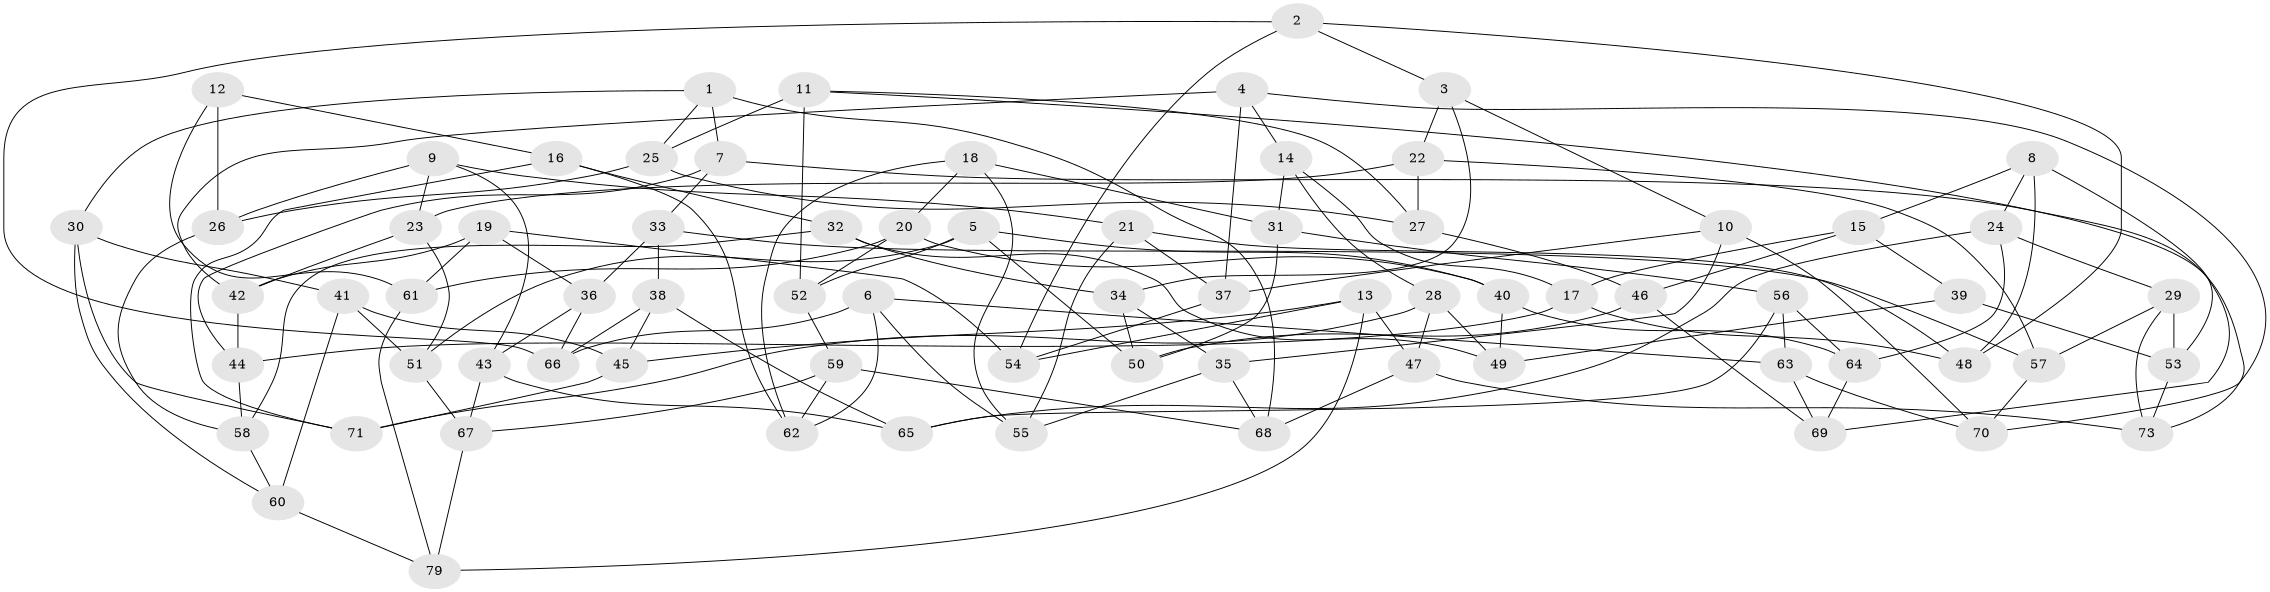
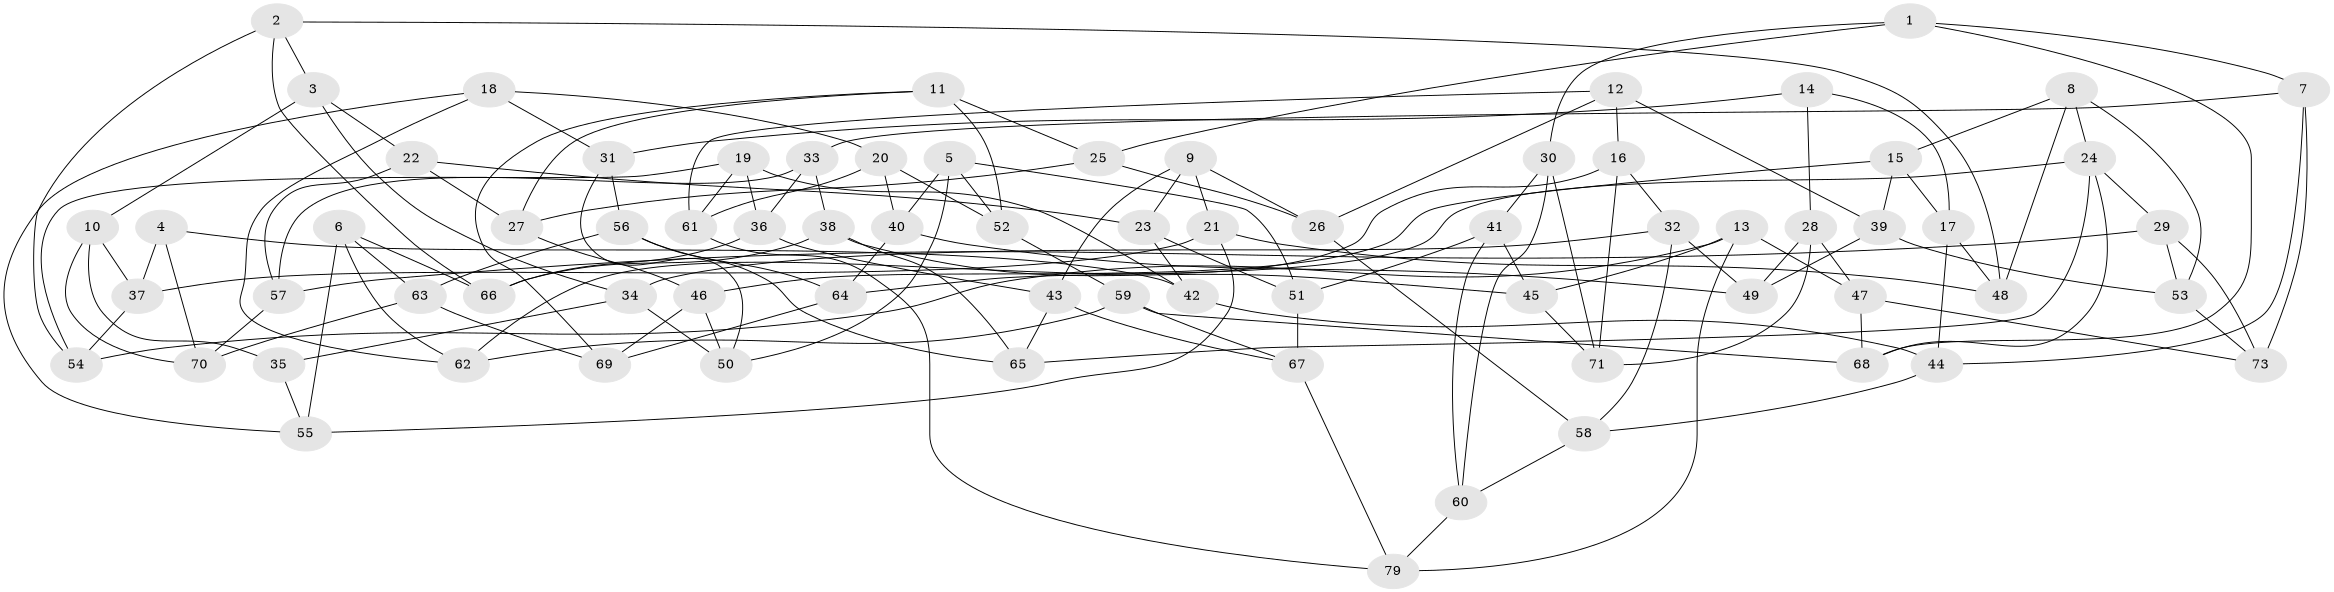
(1270, 133) -> none
none -> (1748, 159)
(1244, 399) -> (2074, 326)
